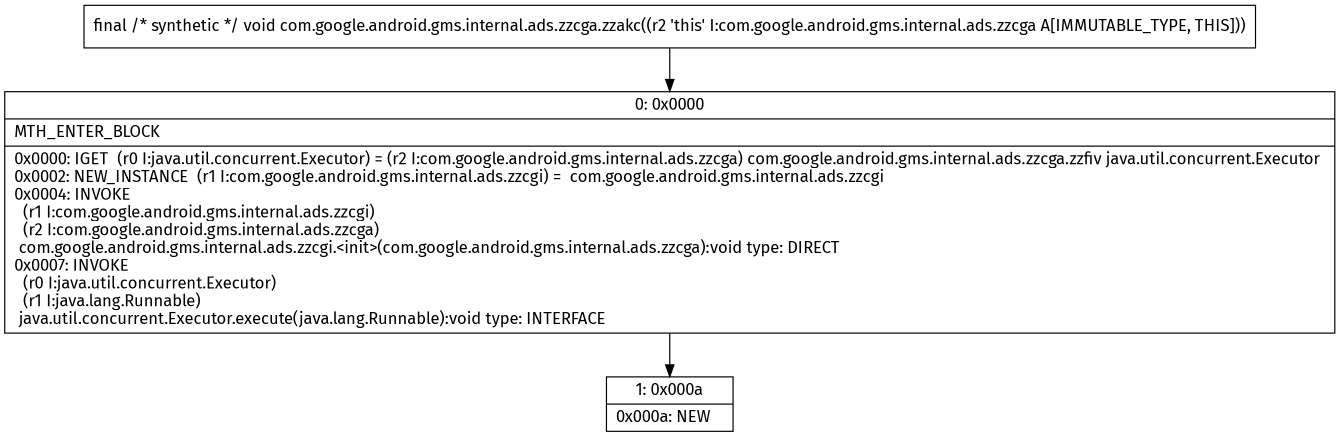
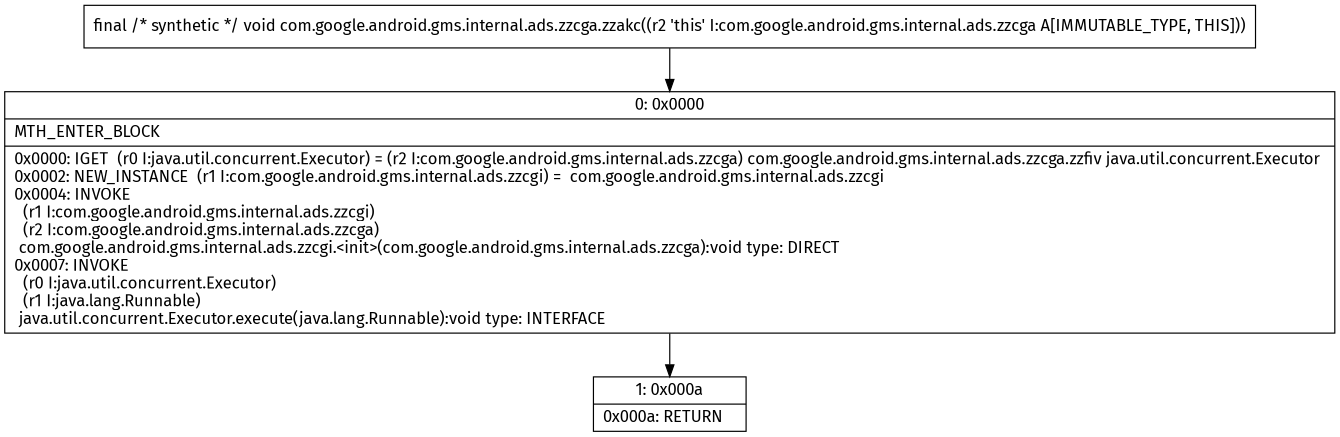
(670, 417) -> (670, 417)
